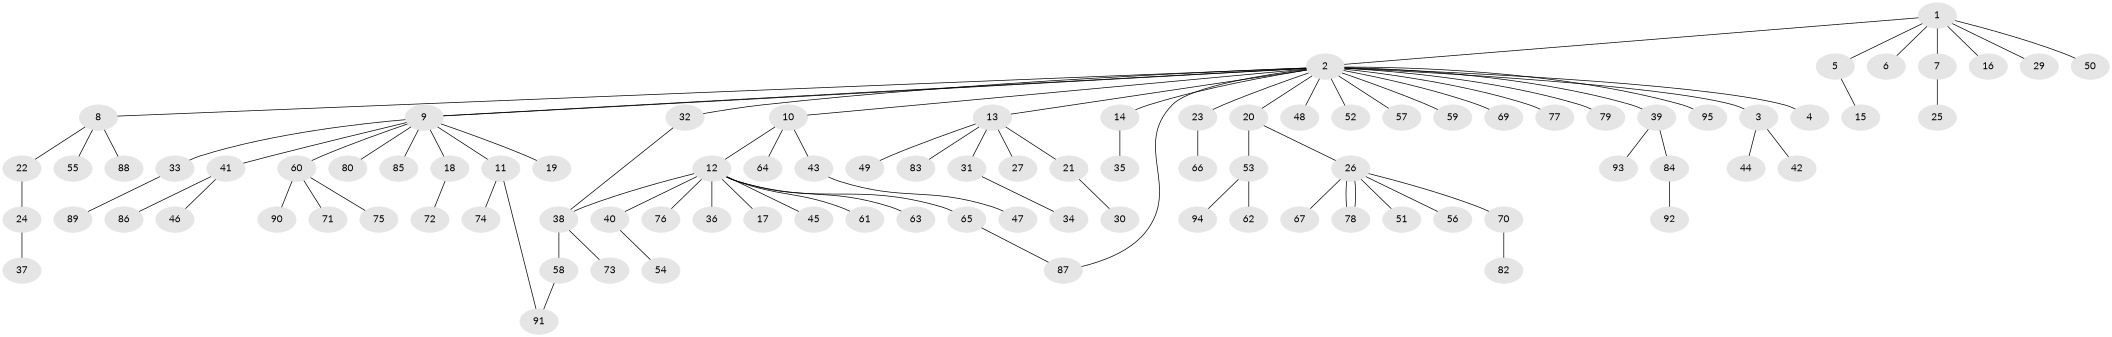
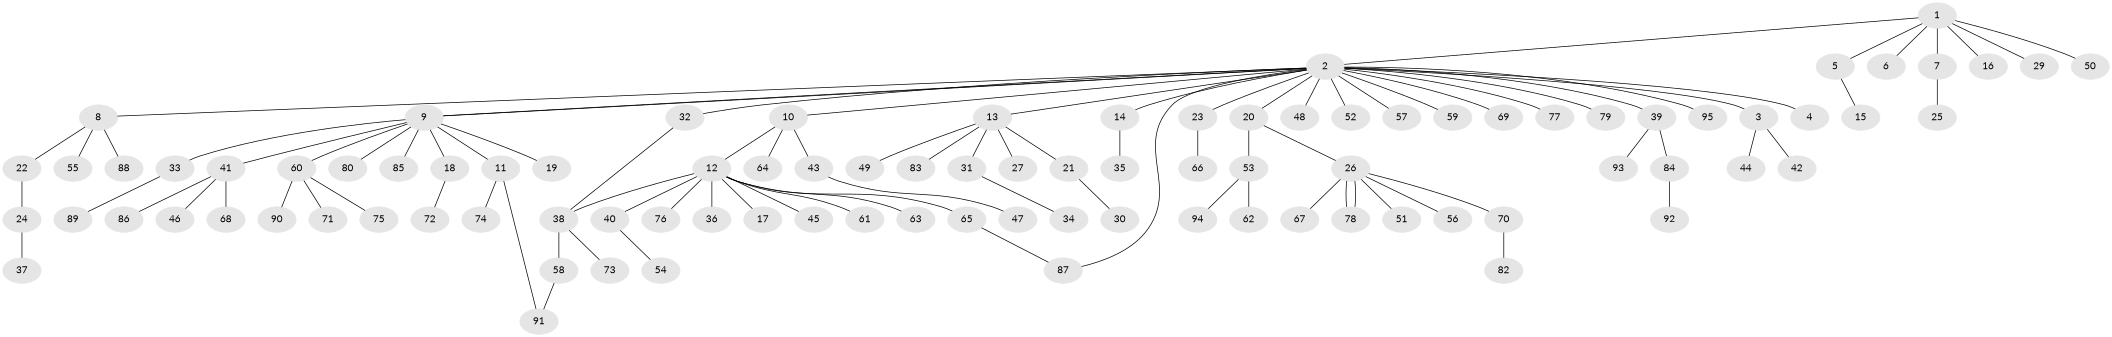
none -> (226, 220)
